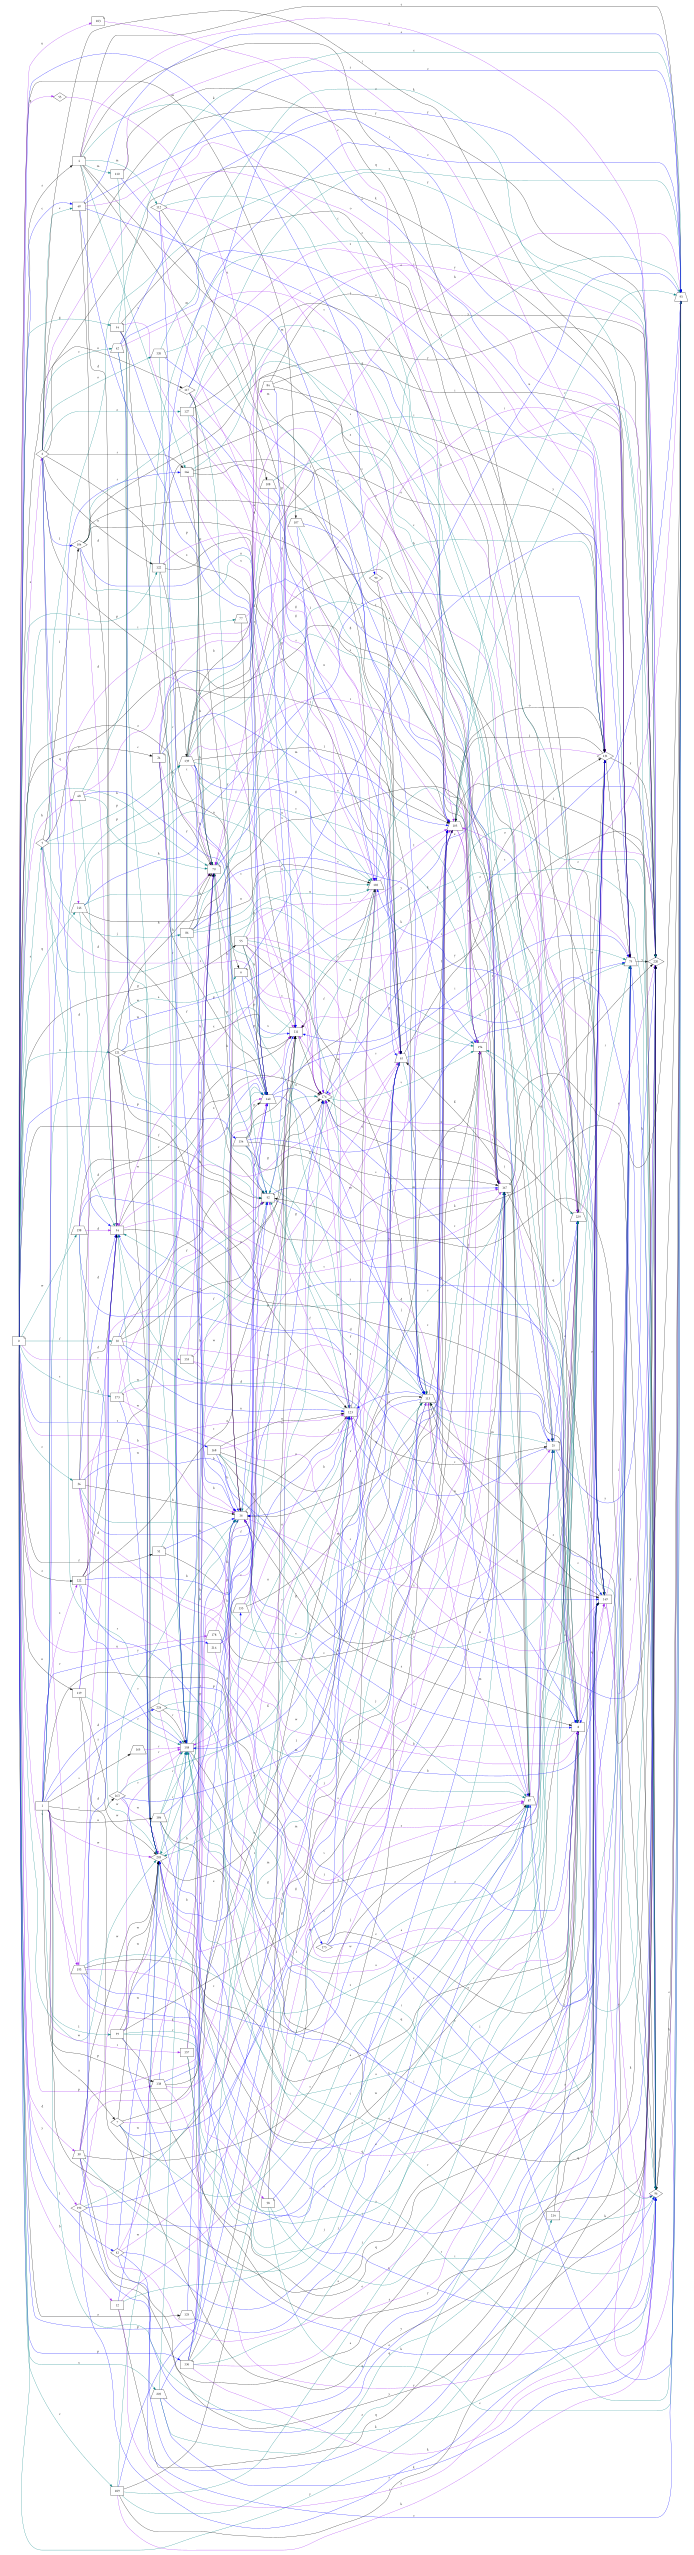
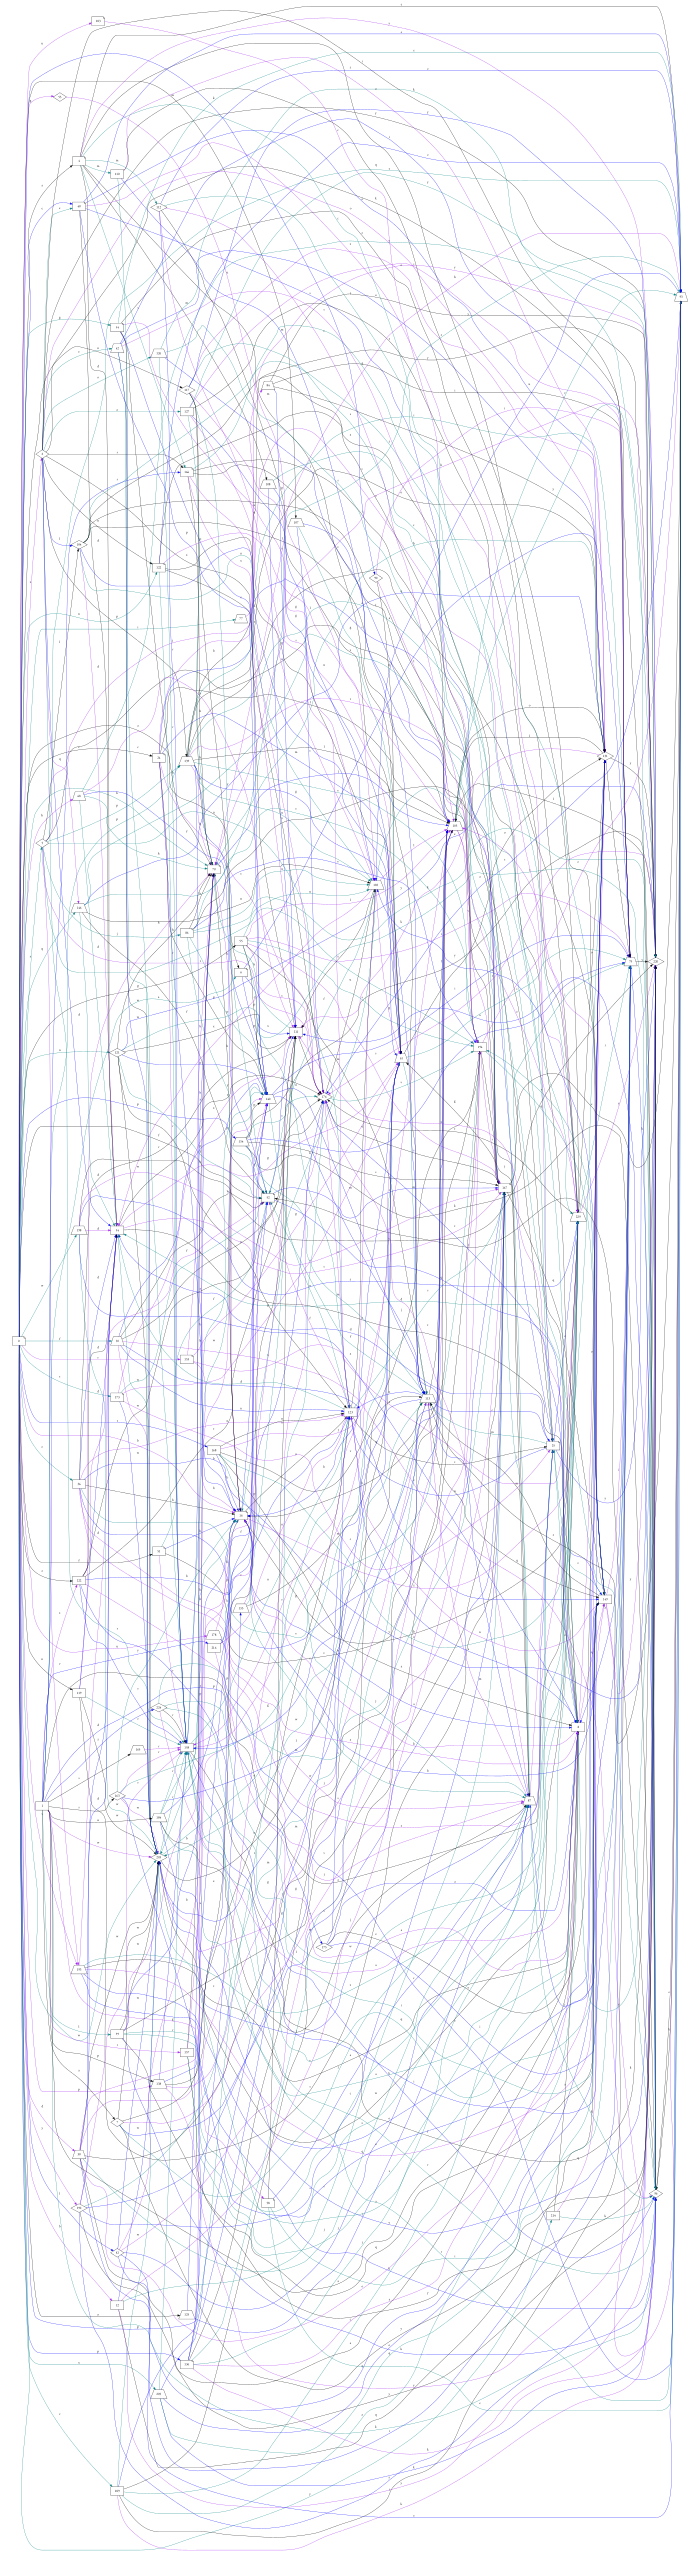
(175, 690) -> (278, 804)
(251, 858) -> none
